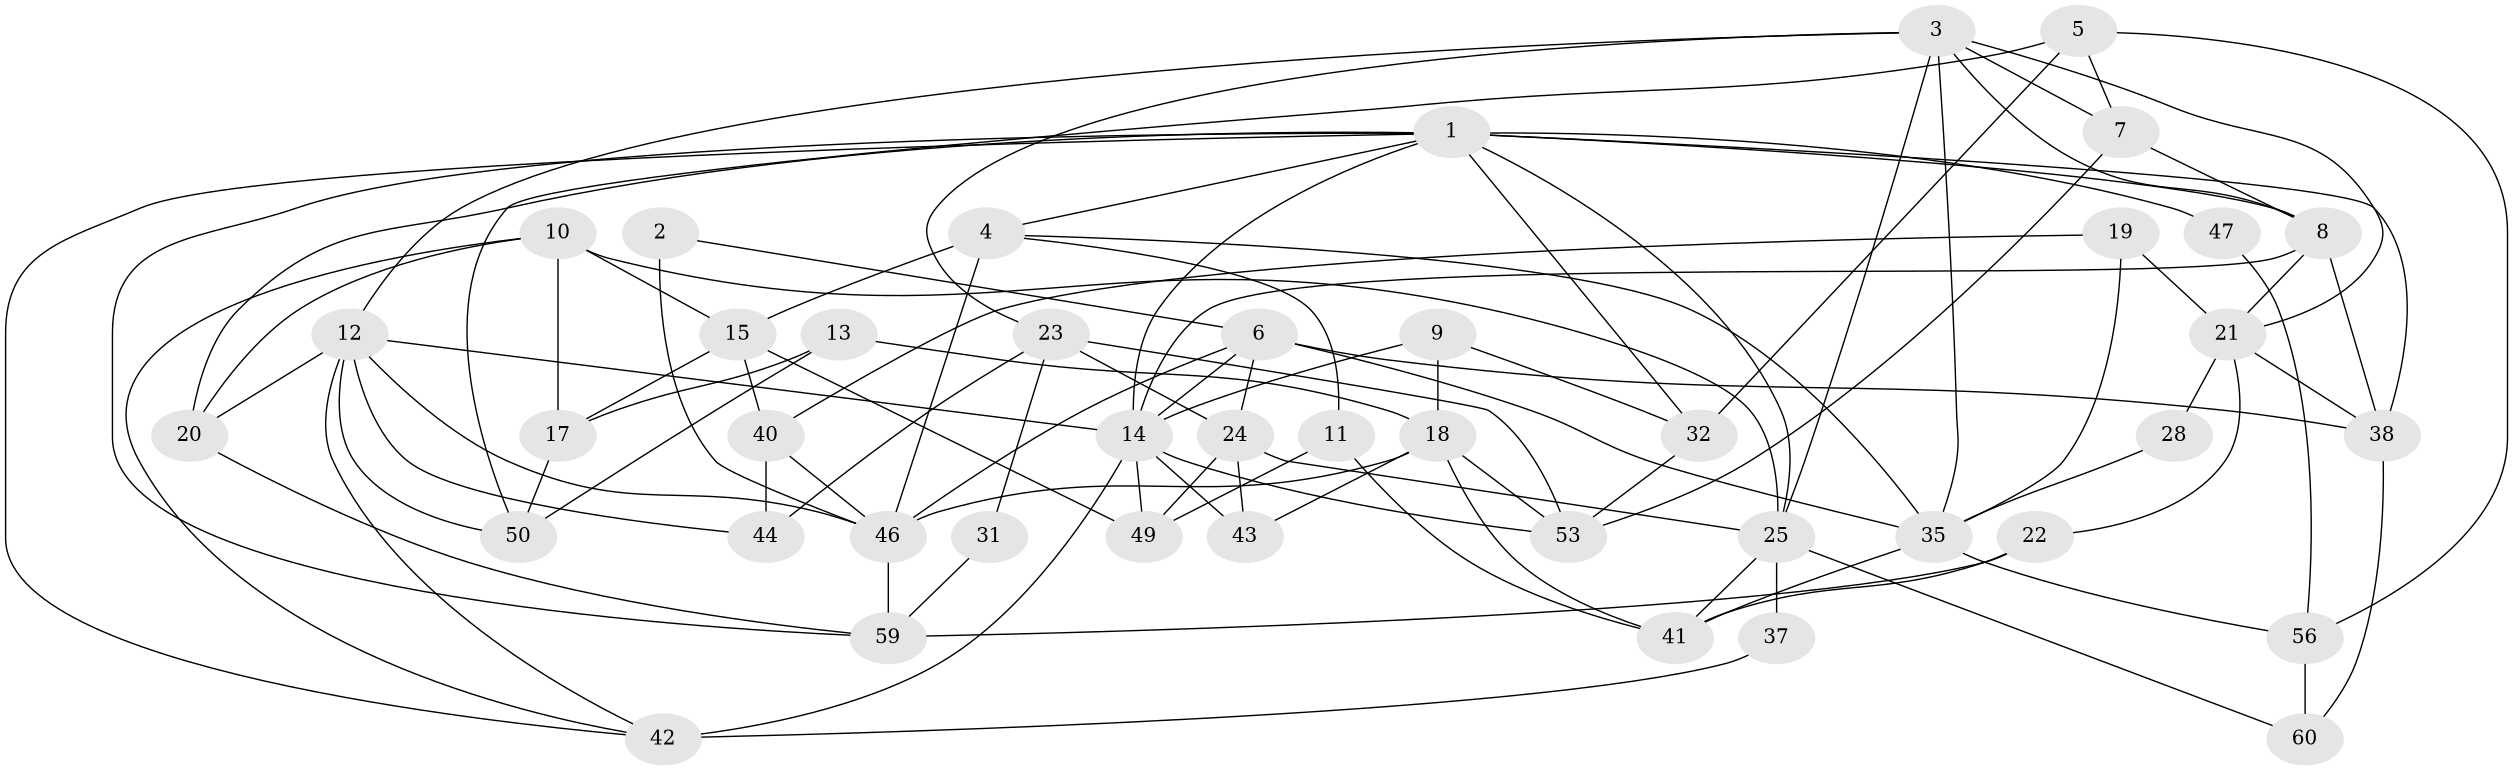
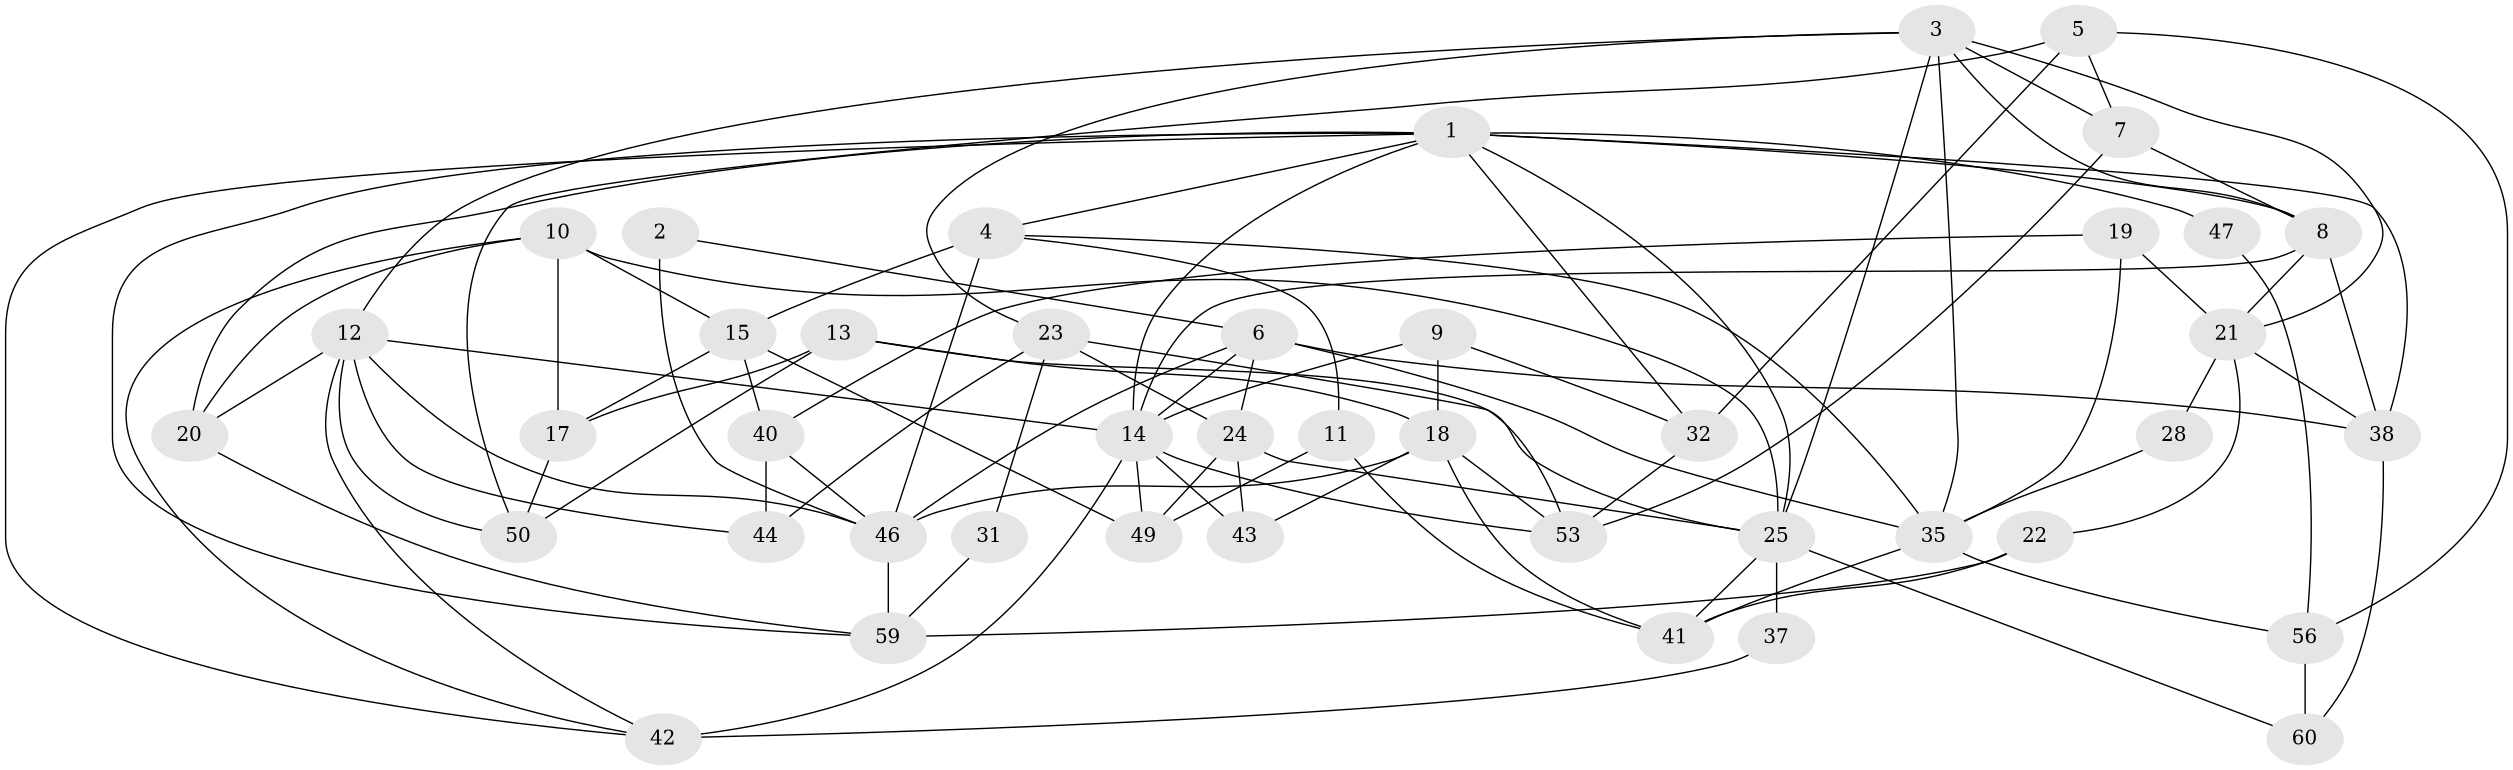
none -> (1327, 377)
